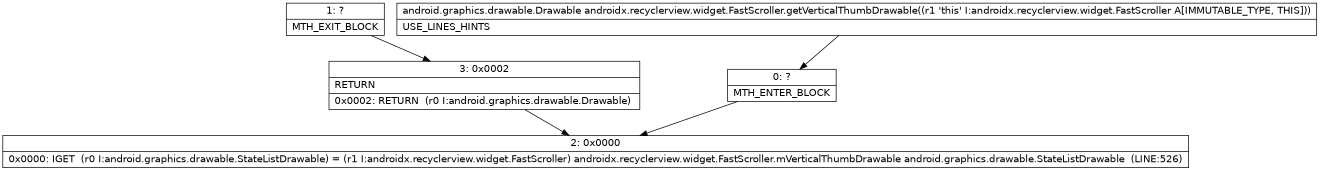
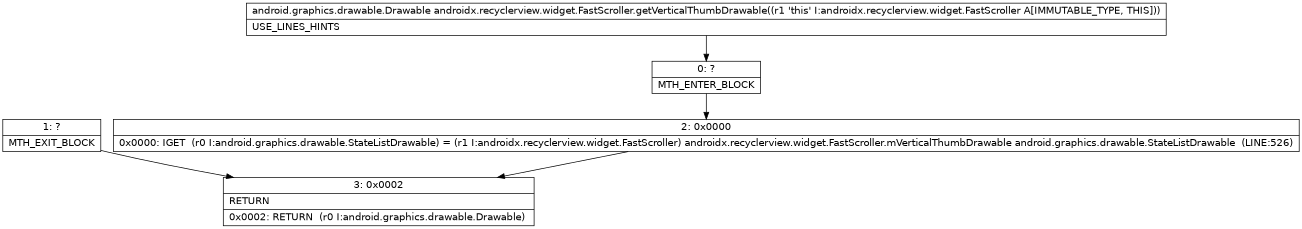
(544, 121) -> (566, 164)
